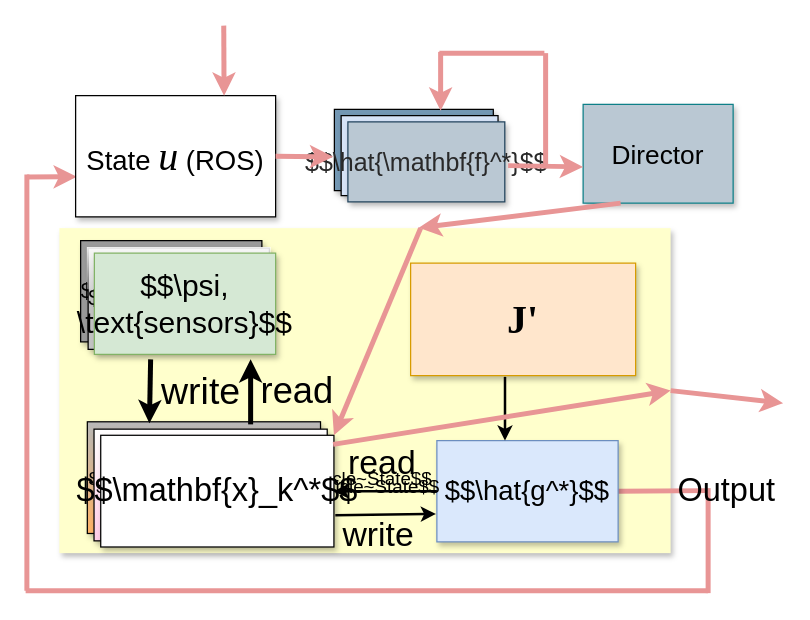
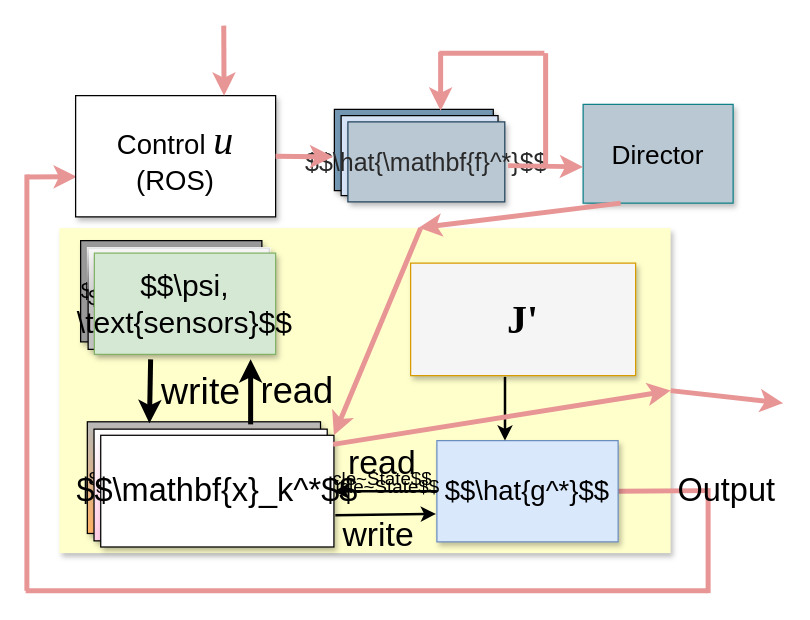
(176, 157) -> (176, 157)
(523, 319) -> (523, 319)
